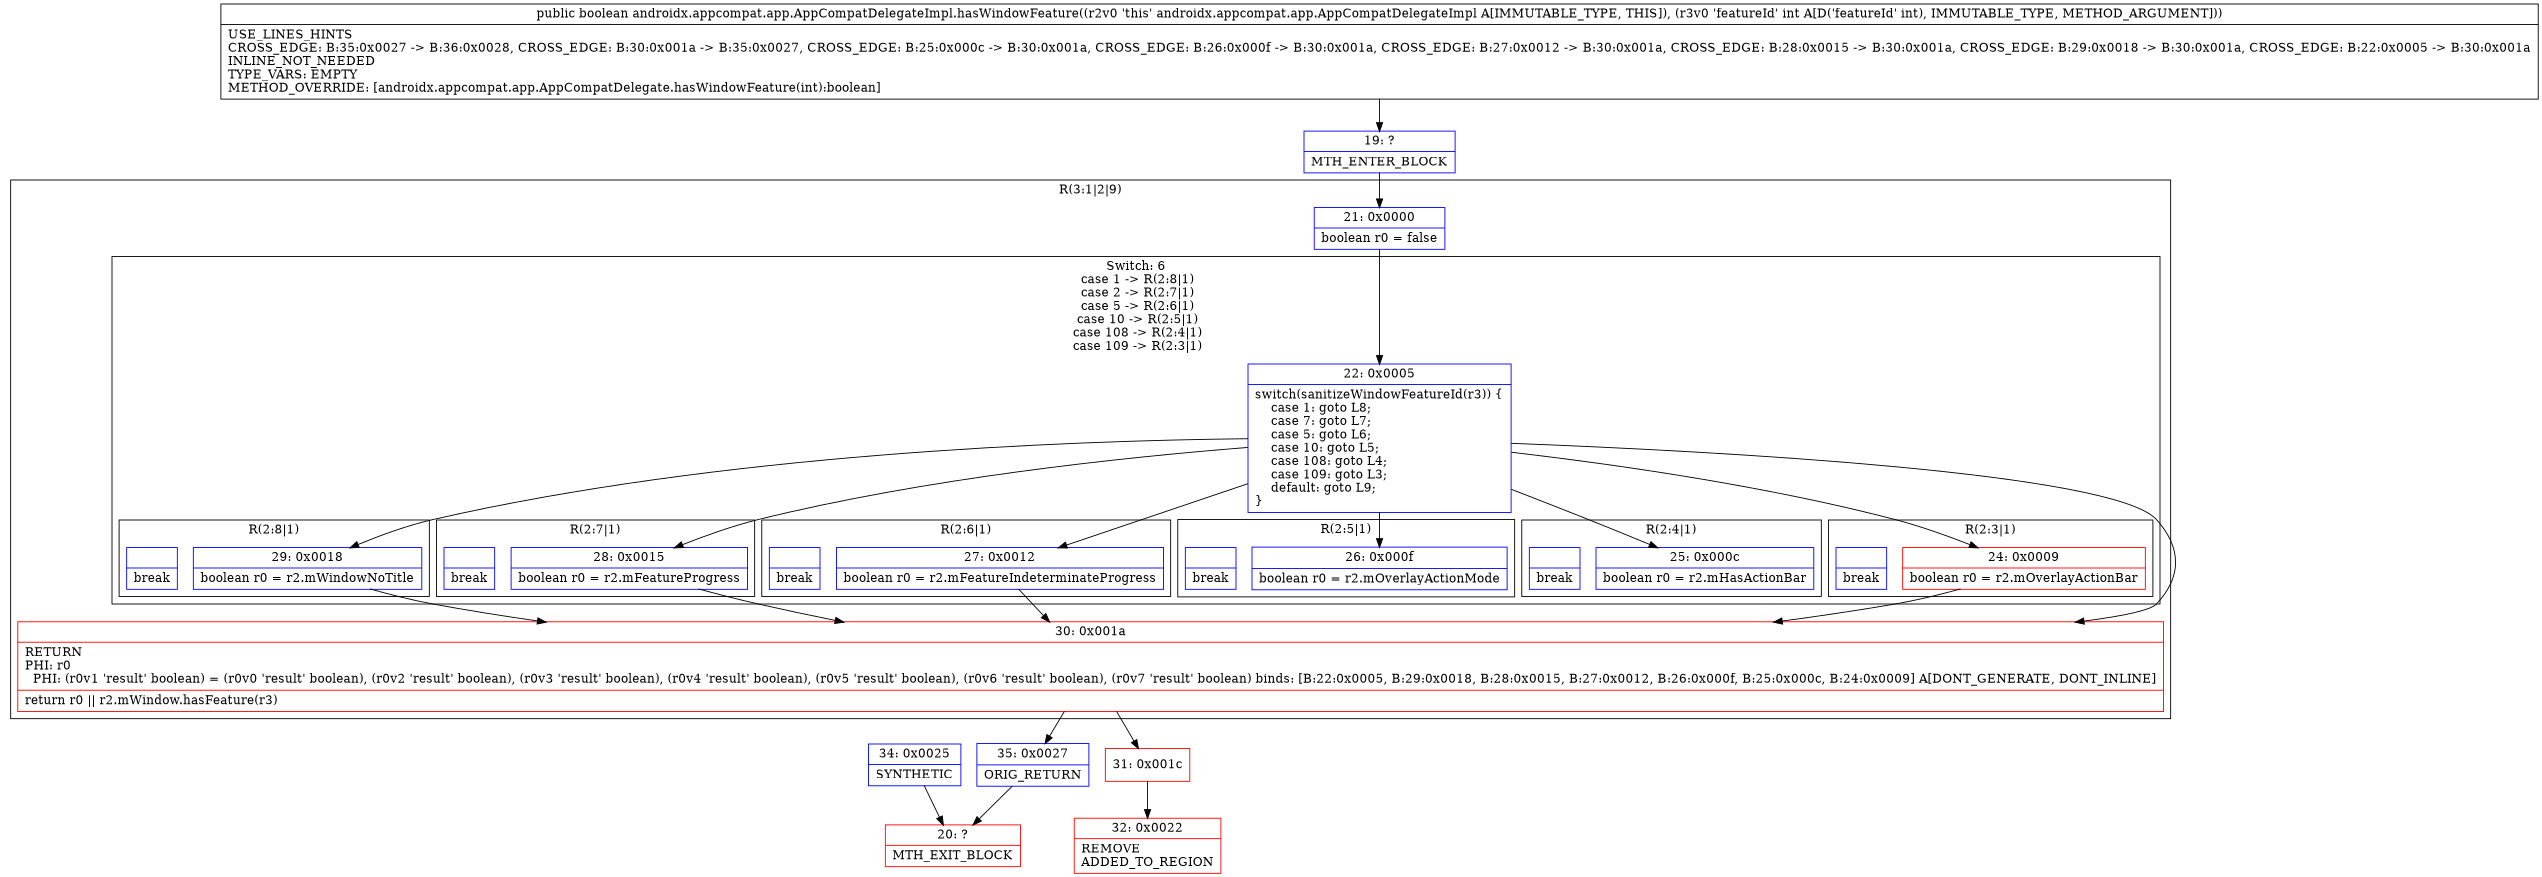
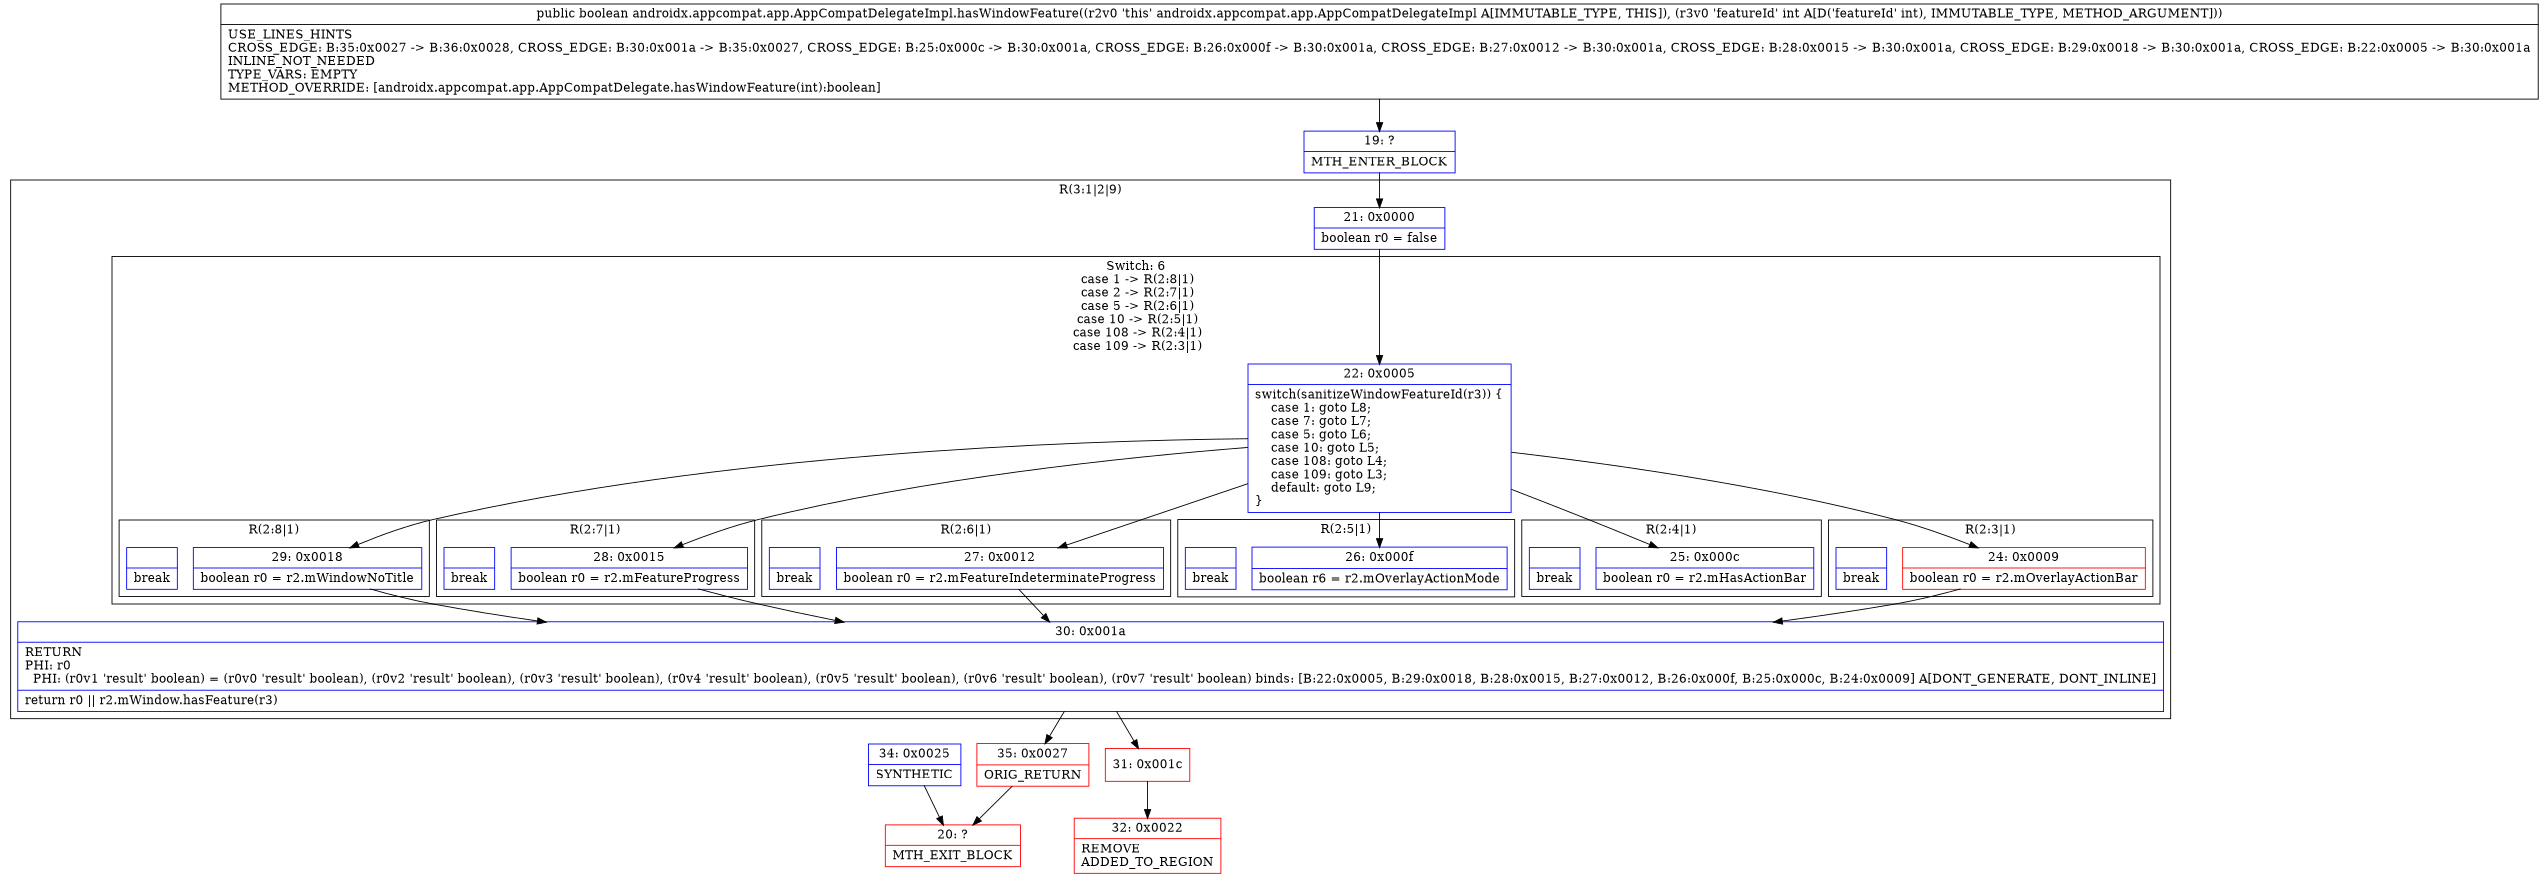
(1922, 470) -> none
(1380, 579) -> (1380, 579)
(1091, 667) -> (1091, 667)
(1033, 765) -> (1033, 765)
